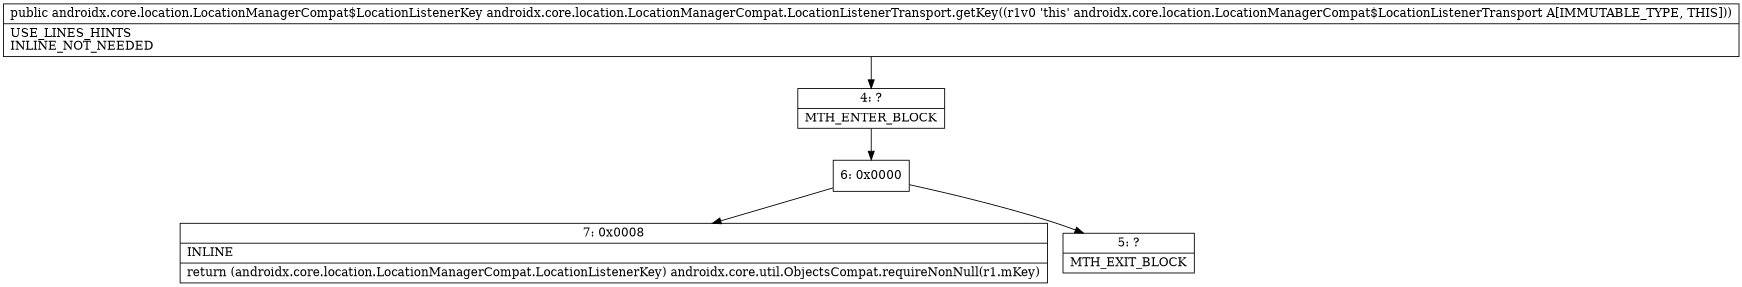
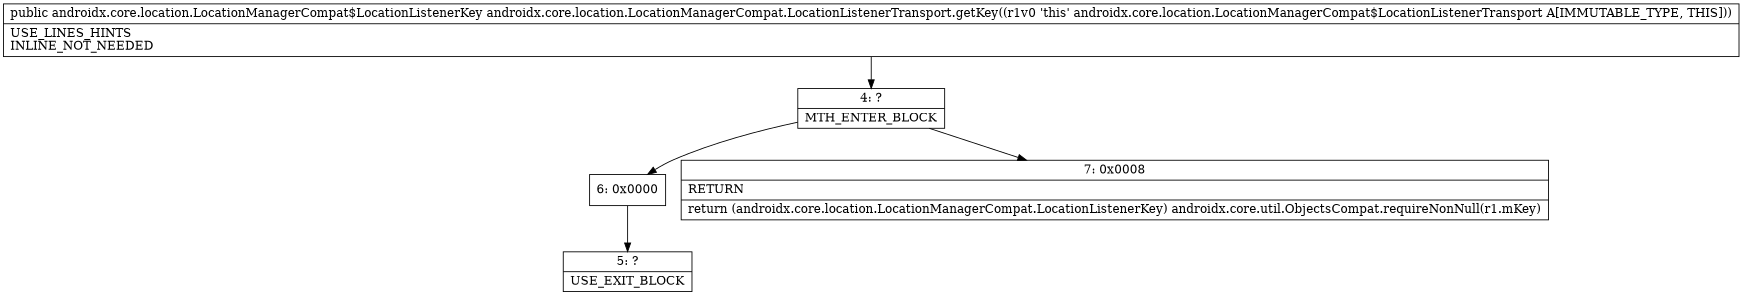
(777, 204) -> (974, 143)
(211, 253) -> (716, 190)
(1129, 263) -> (628, 281)
